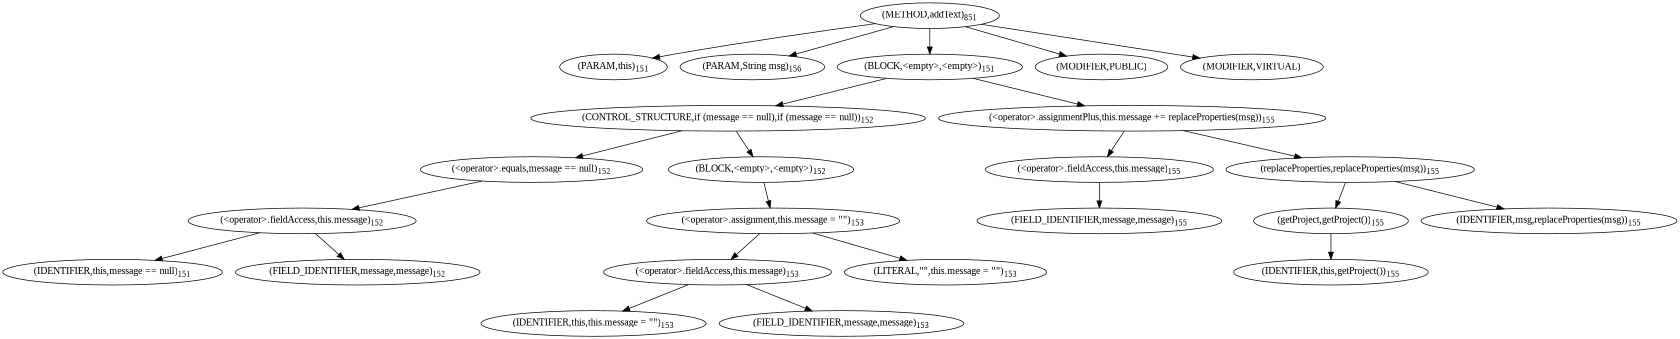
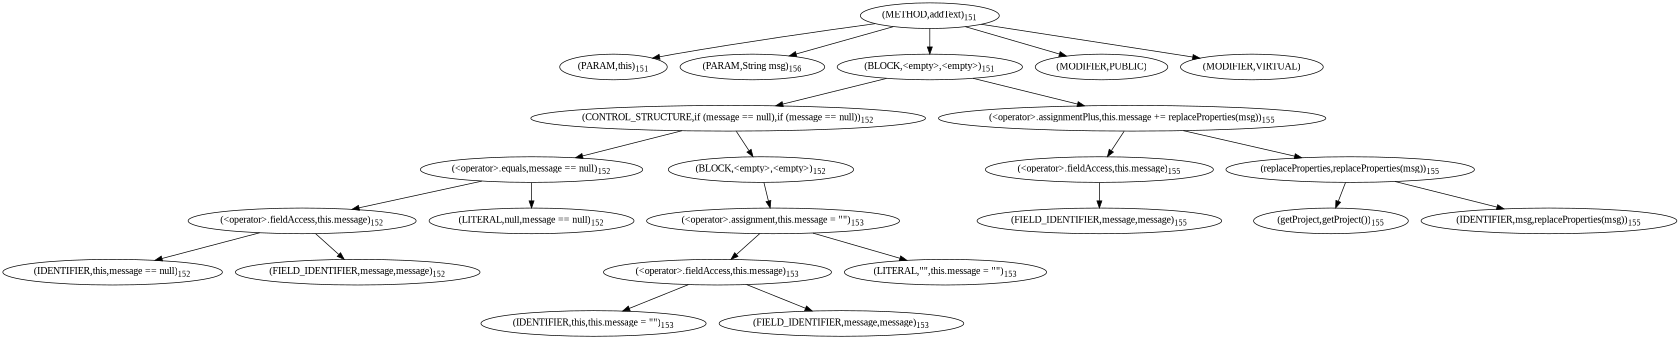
(971, 15) -> (971, 15)
none -> (532, 221)
(185, 271) -> (185, 271)
(1331, 272) -> none
